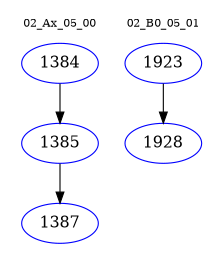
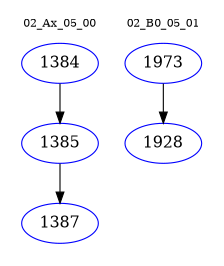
(163, 63) -> (163, 63)
